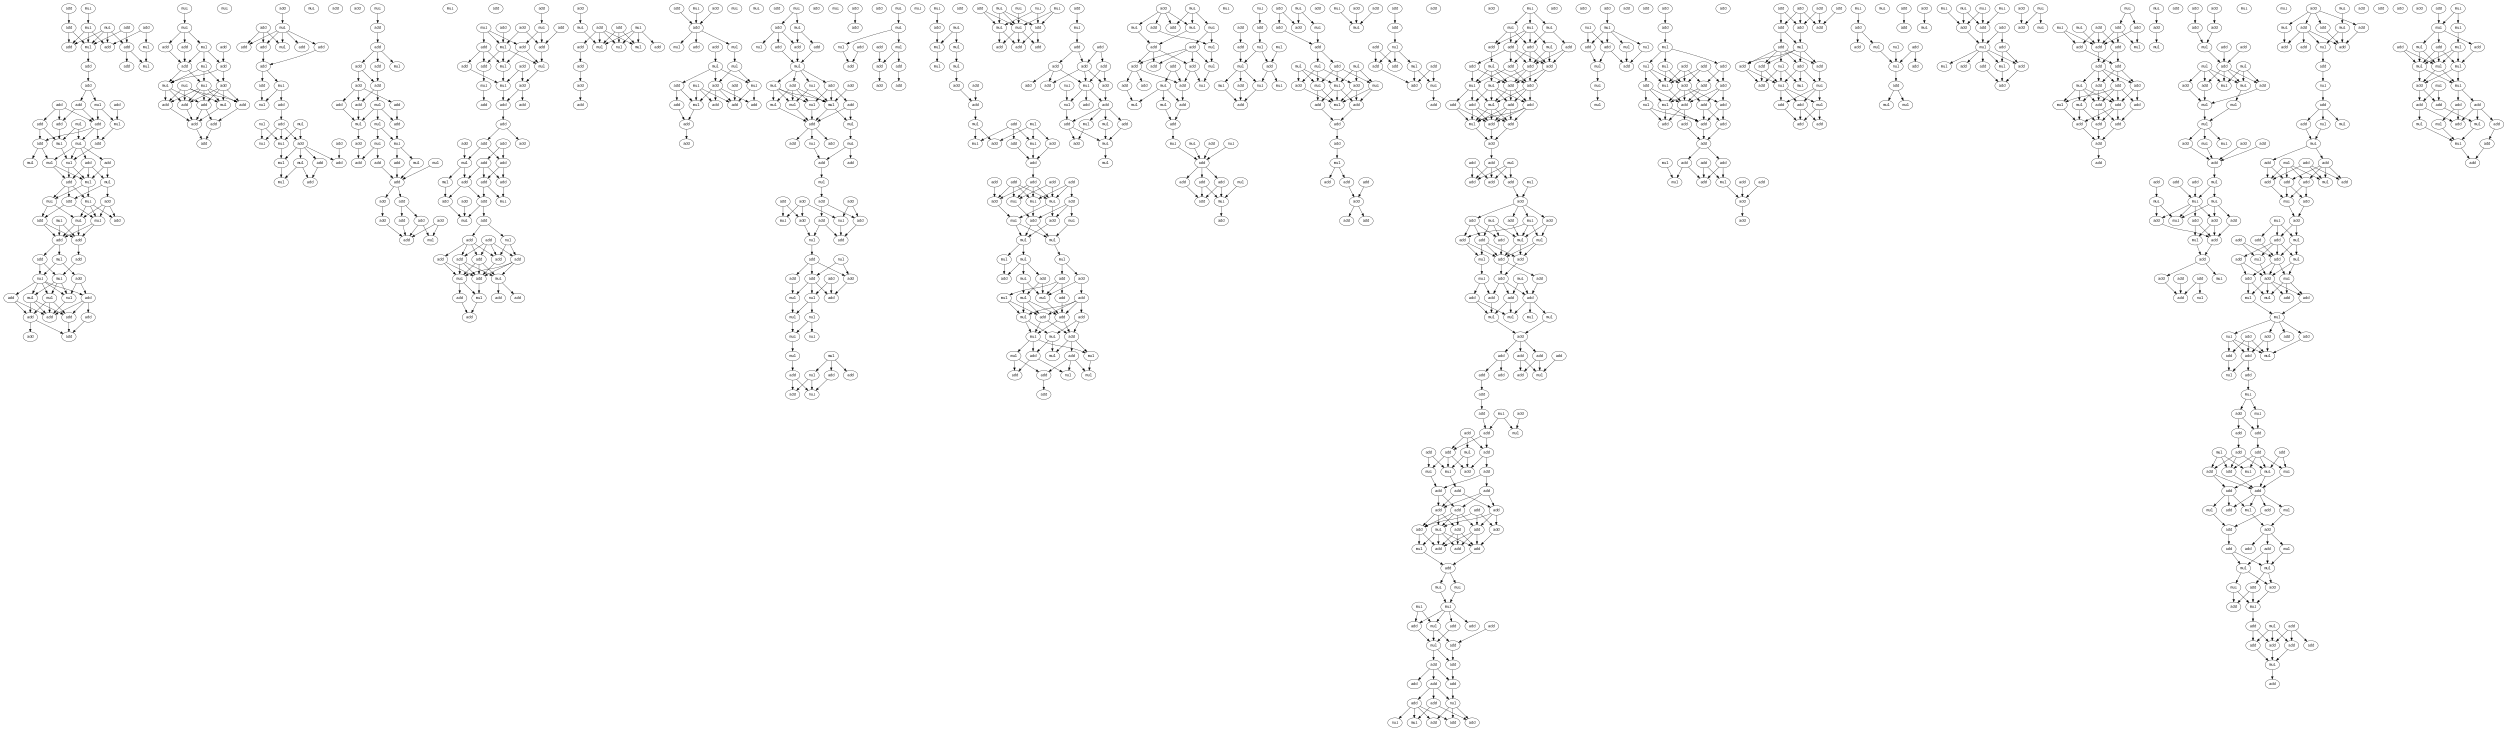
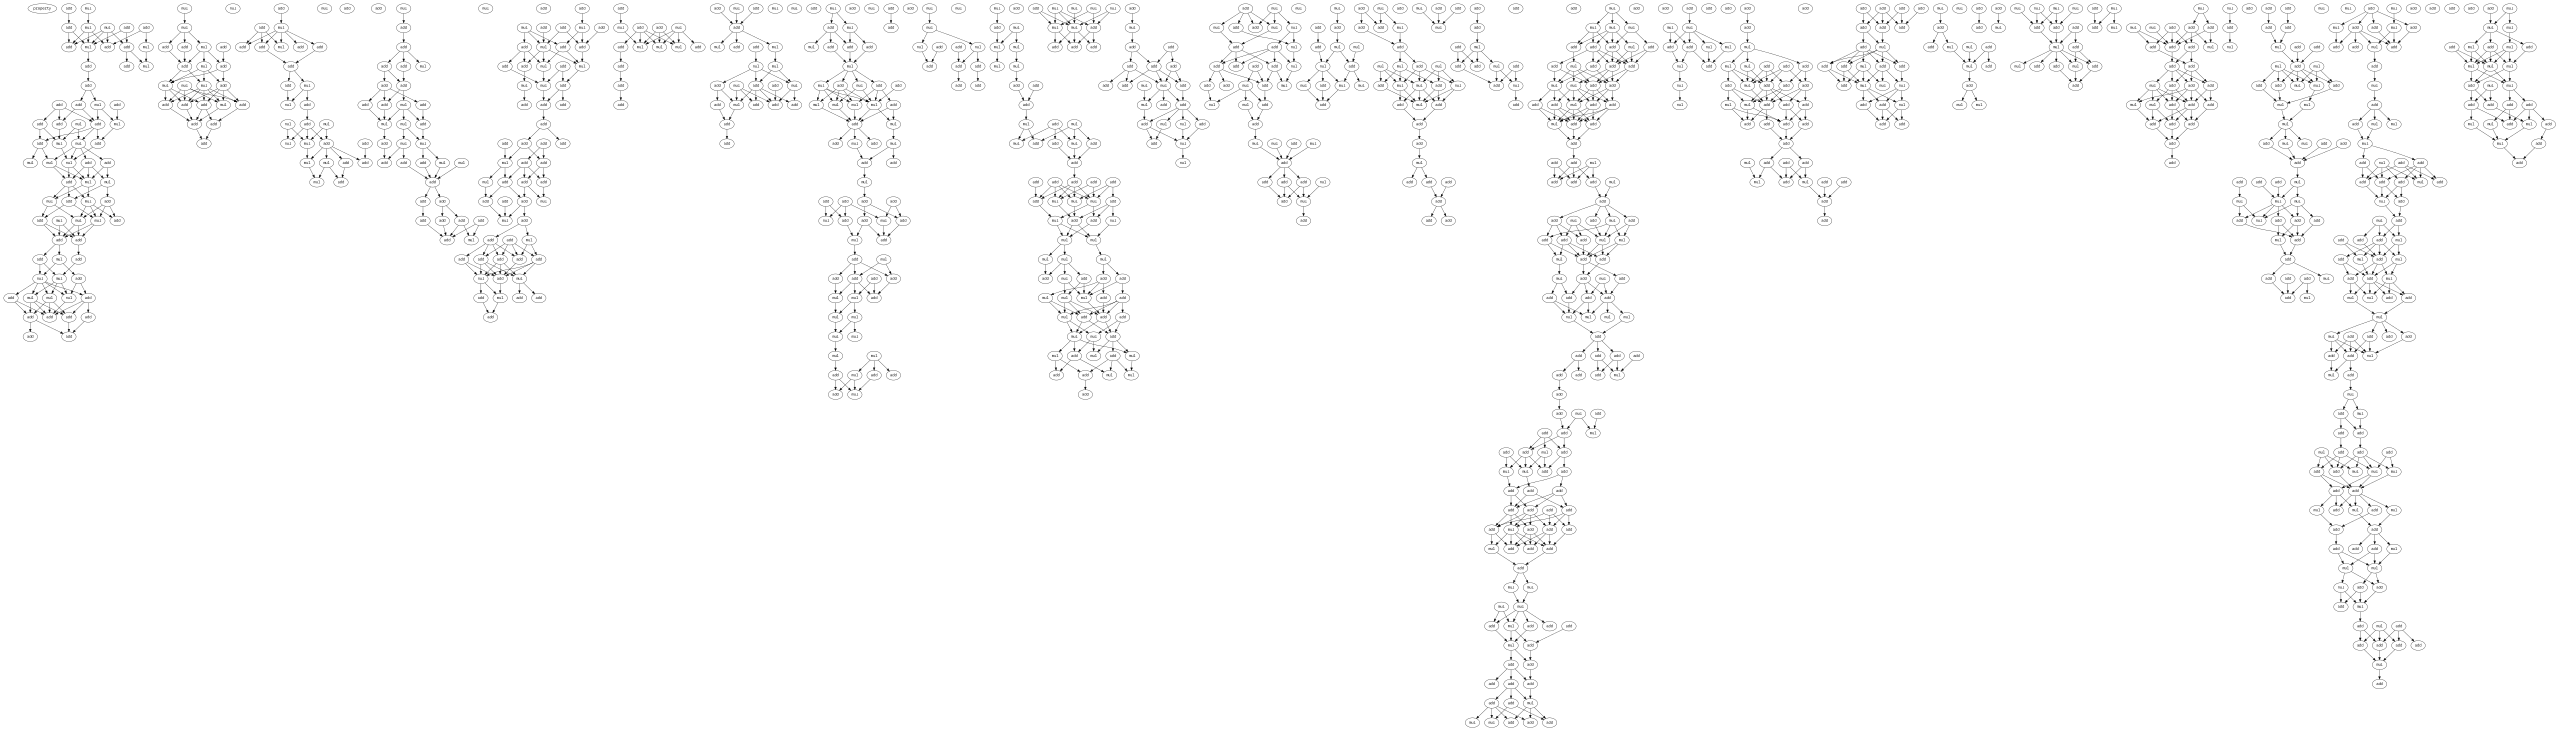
none -> (42, 9)
